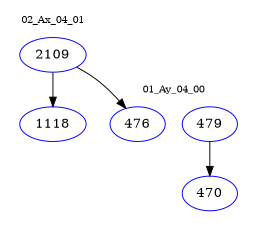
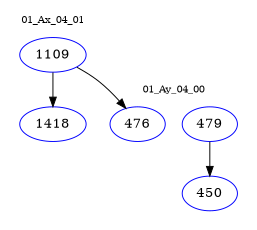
(53, 21) -> (53, 21)
(53, 55) -> (53, 55)
(53, 124) -> (53, 124)
(210, 193) -> (210, 193)
